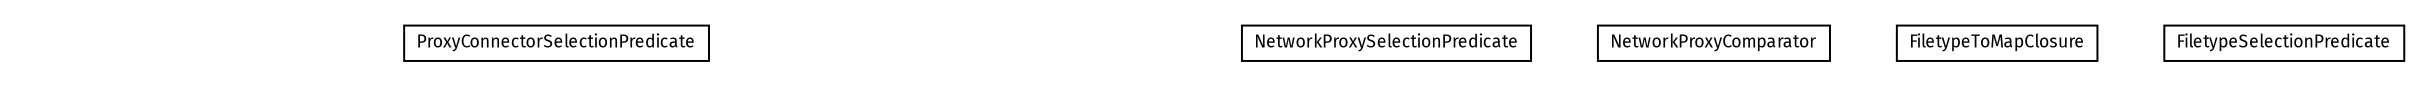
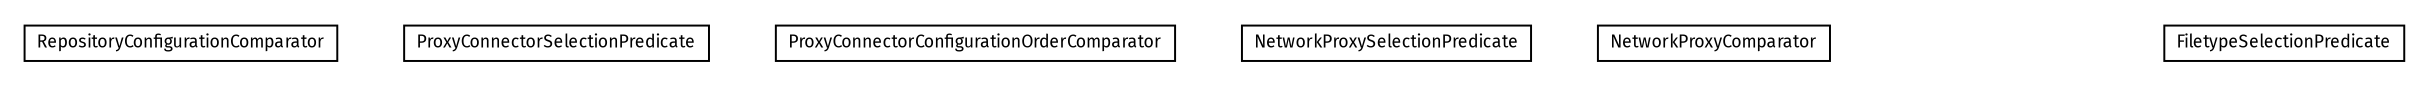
none -> (180, 43)
none -> (974, 43)
(1997, 43) -> none
